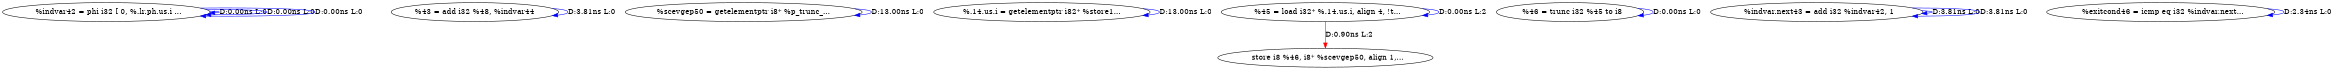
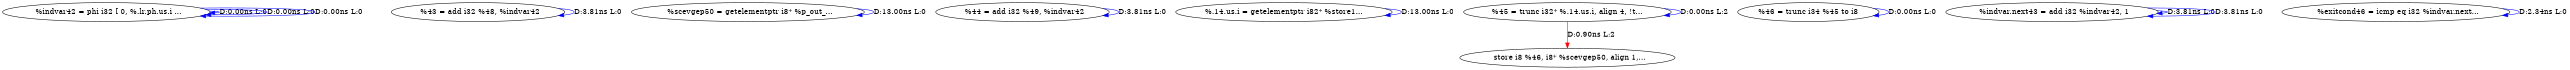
(475, 12) -> (478, 12)
(744, 12) -> (748, 12)
none -> (1022, 12)
(1325, 12) -> (1567, 12)
(1570, 12) -> (1808, 12)
